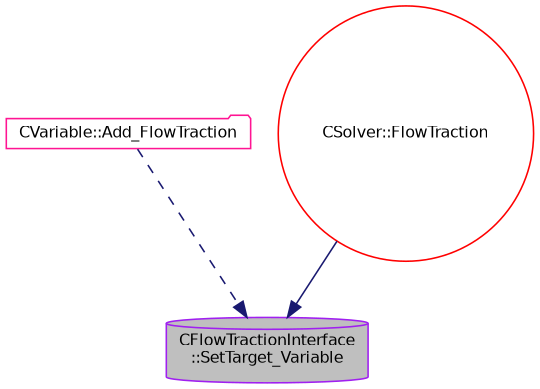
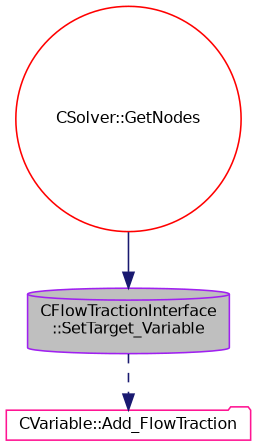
(406, 134) -> (128, 119)
(188, 227) -> (128, 374)
